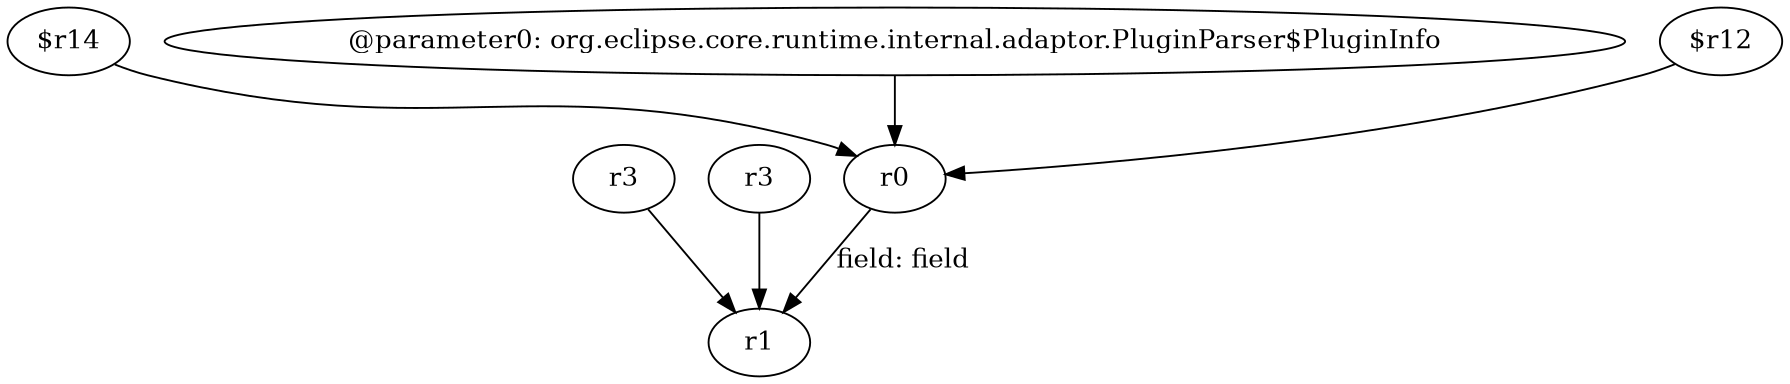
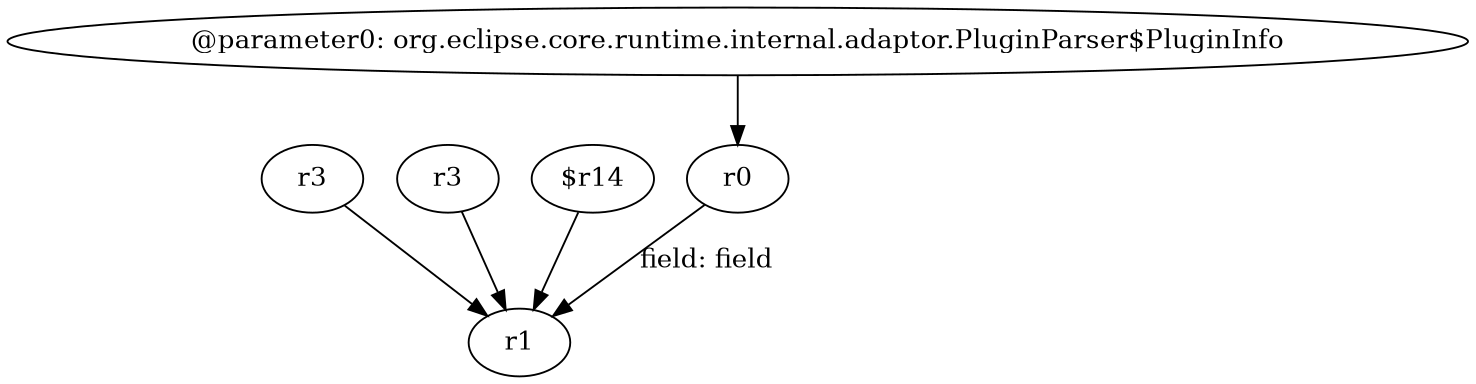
(1721, 41) -> none
(476, 107) -> (560, 252)
